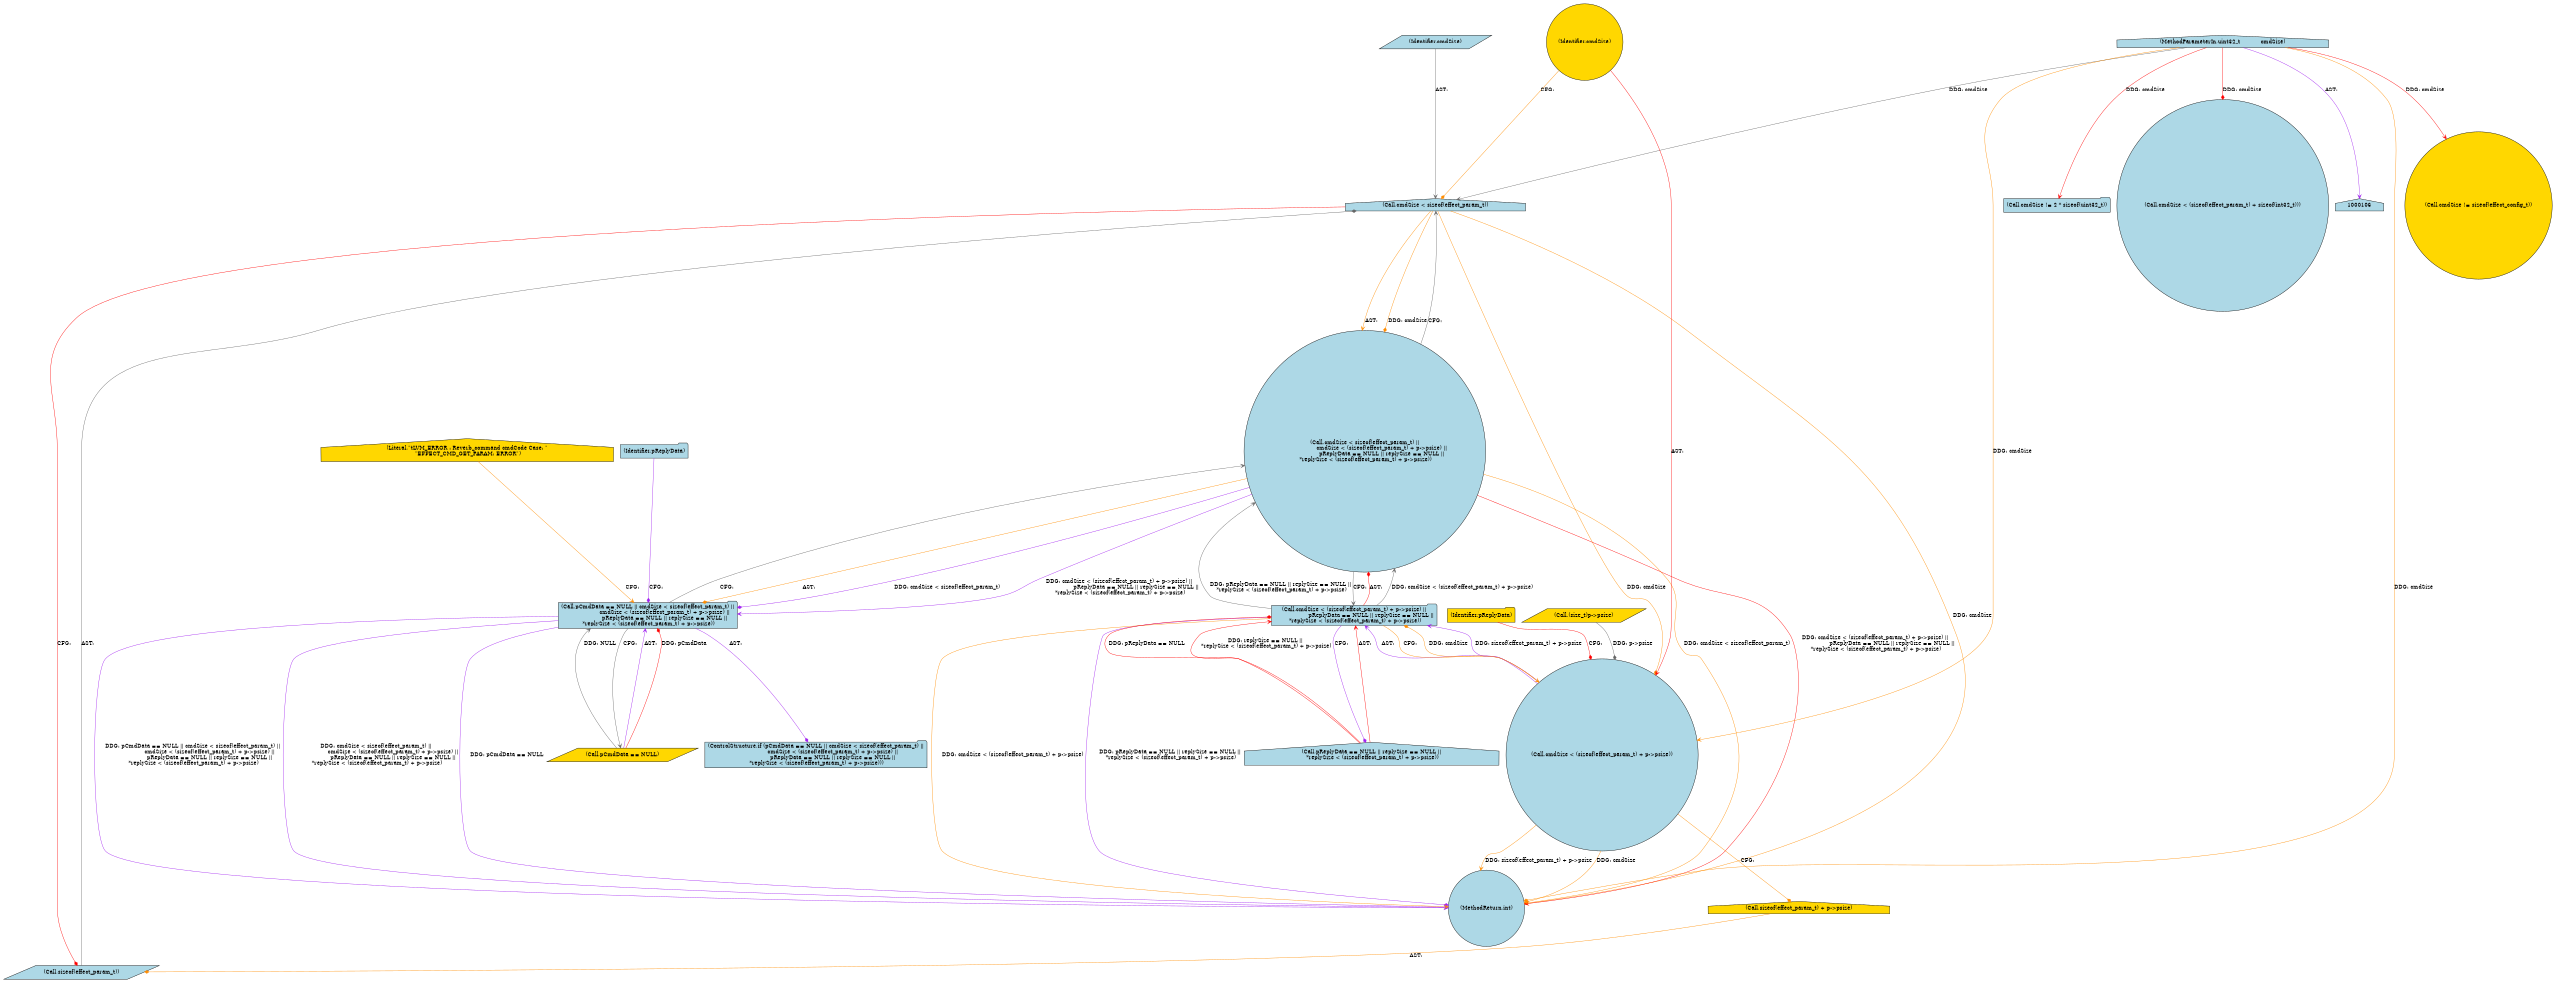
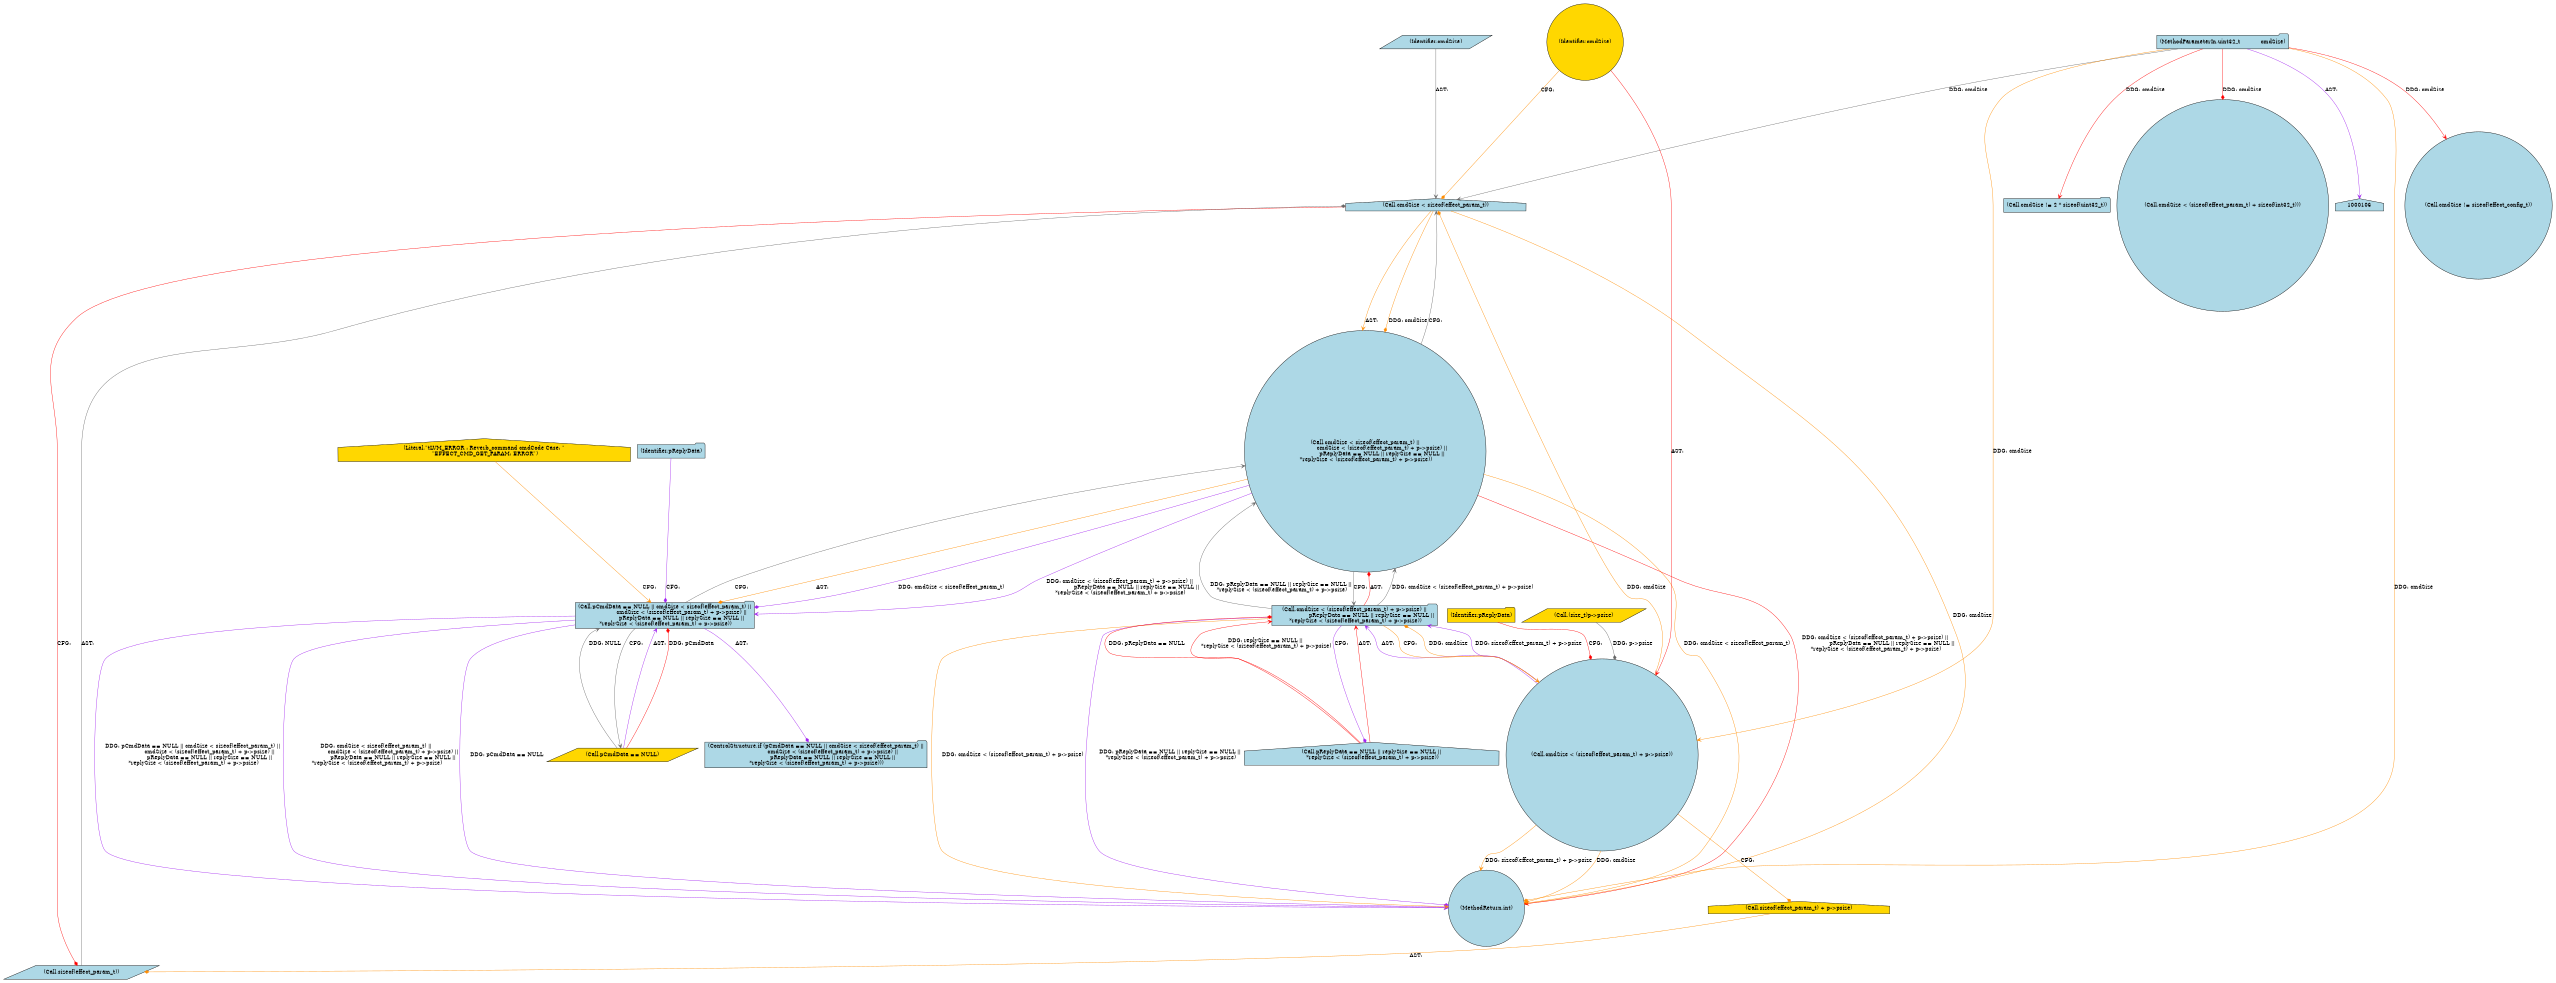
(2223, 42) -> (2223, 42)
(2479, 205) -> (2479, 205)
(1546, 450) -> (1548, 454)
